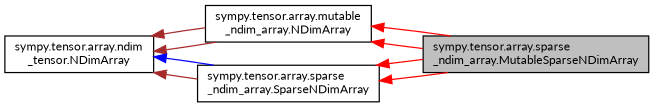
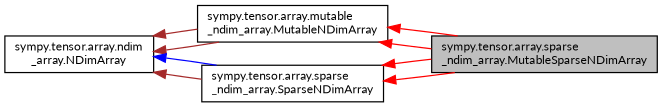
(288, 24) -> (293, 24)
(79, 54) -> (79, 54)
